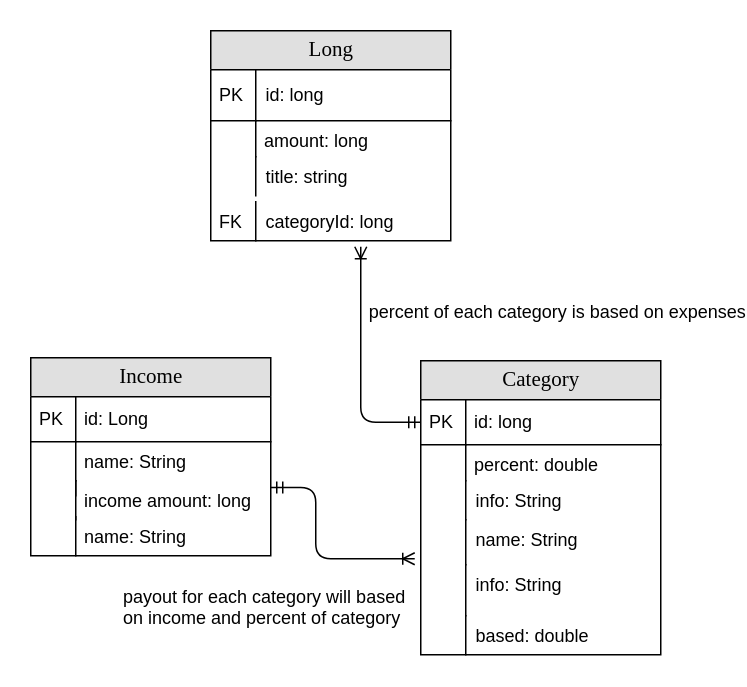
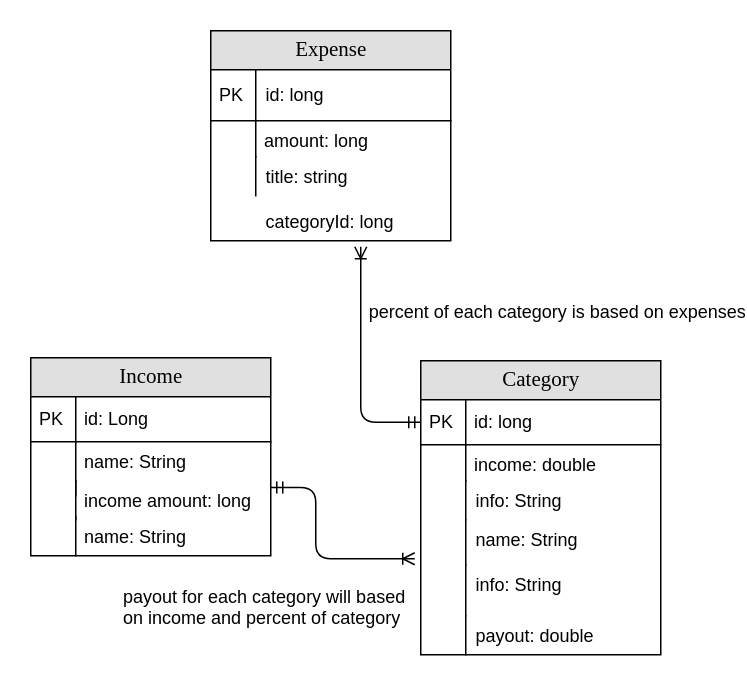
(332, 50) -> (332, 50)
(233, 221) -> none
(543, 466) -> (536, 466)
(535, 637) -> (540, 637)
